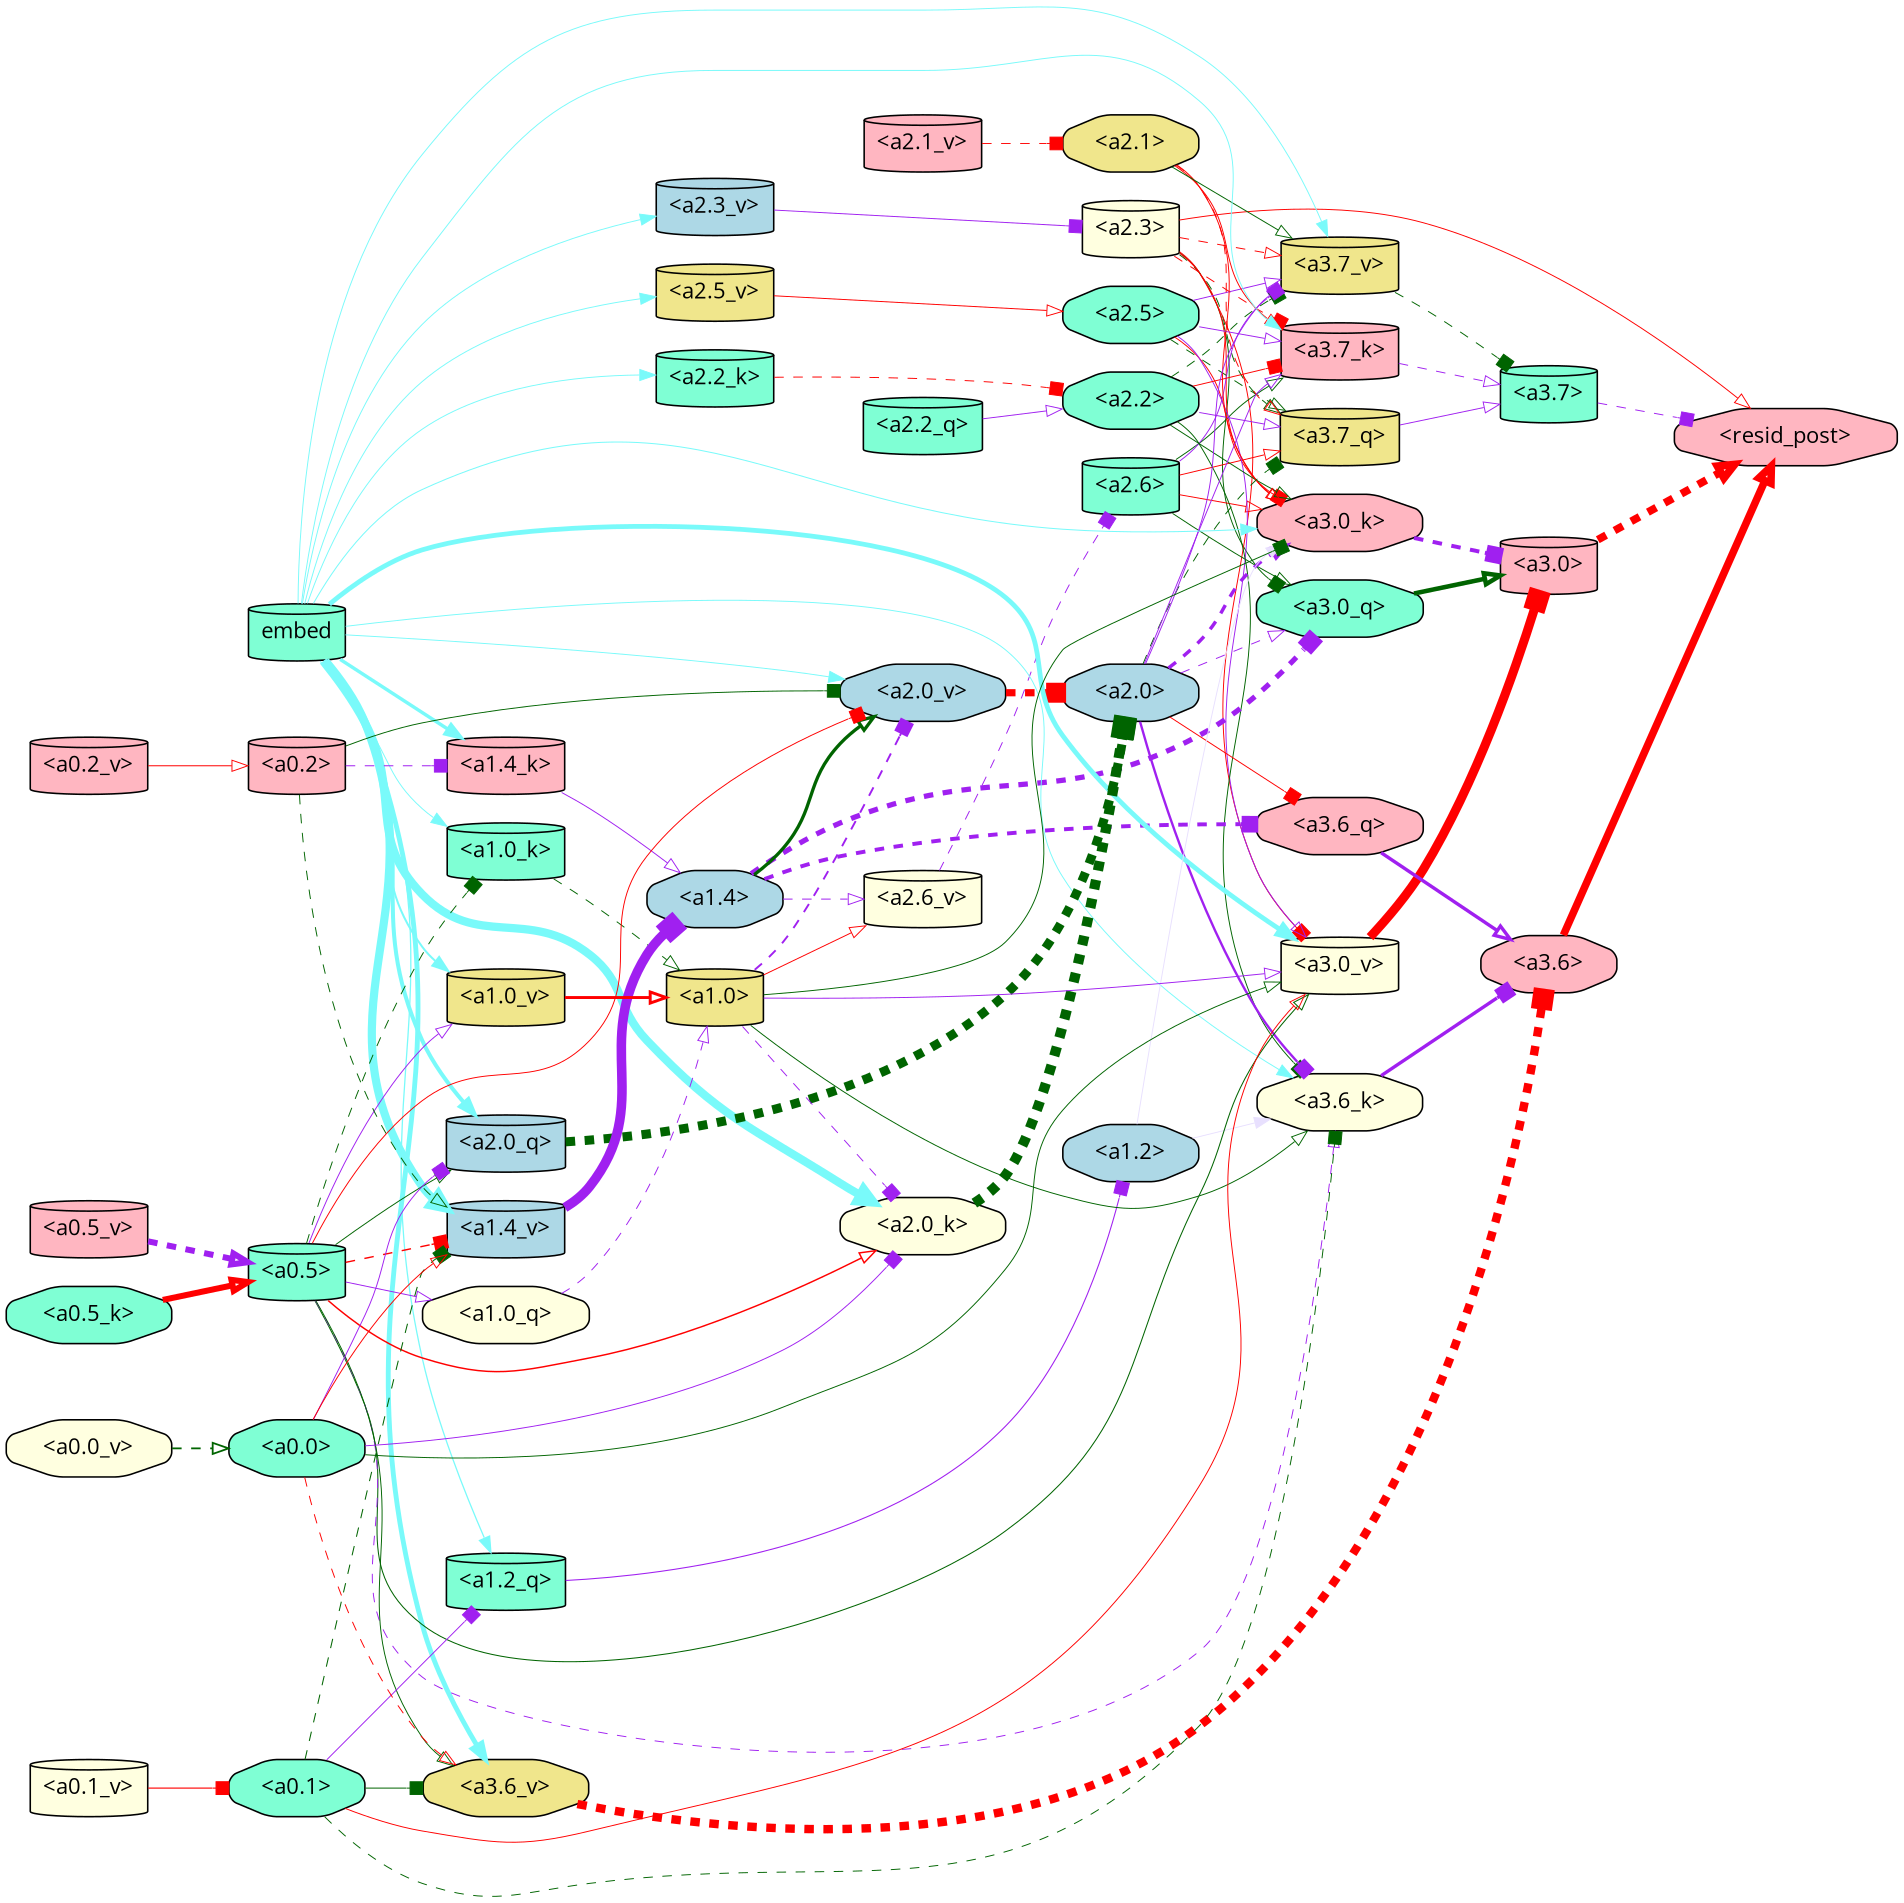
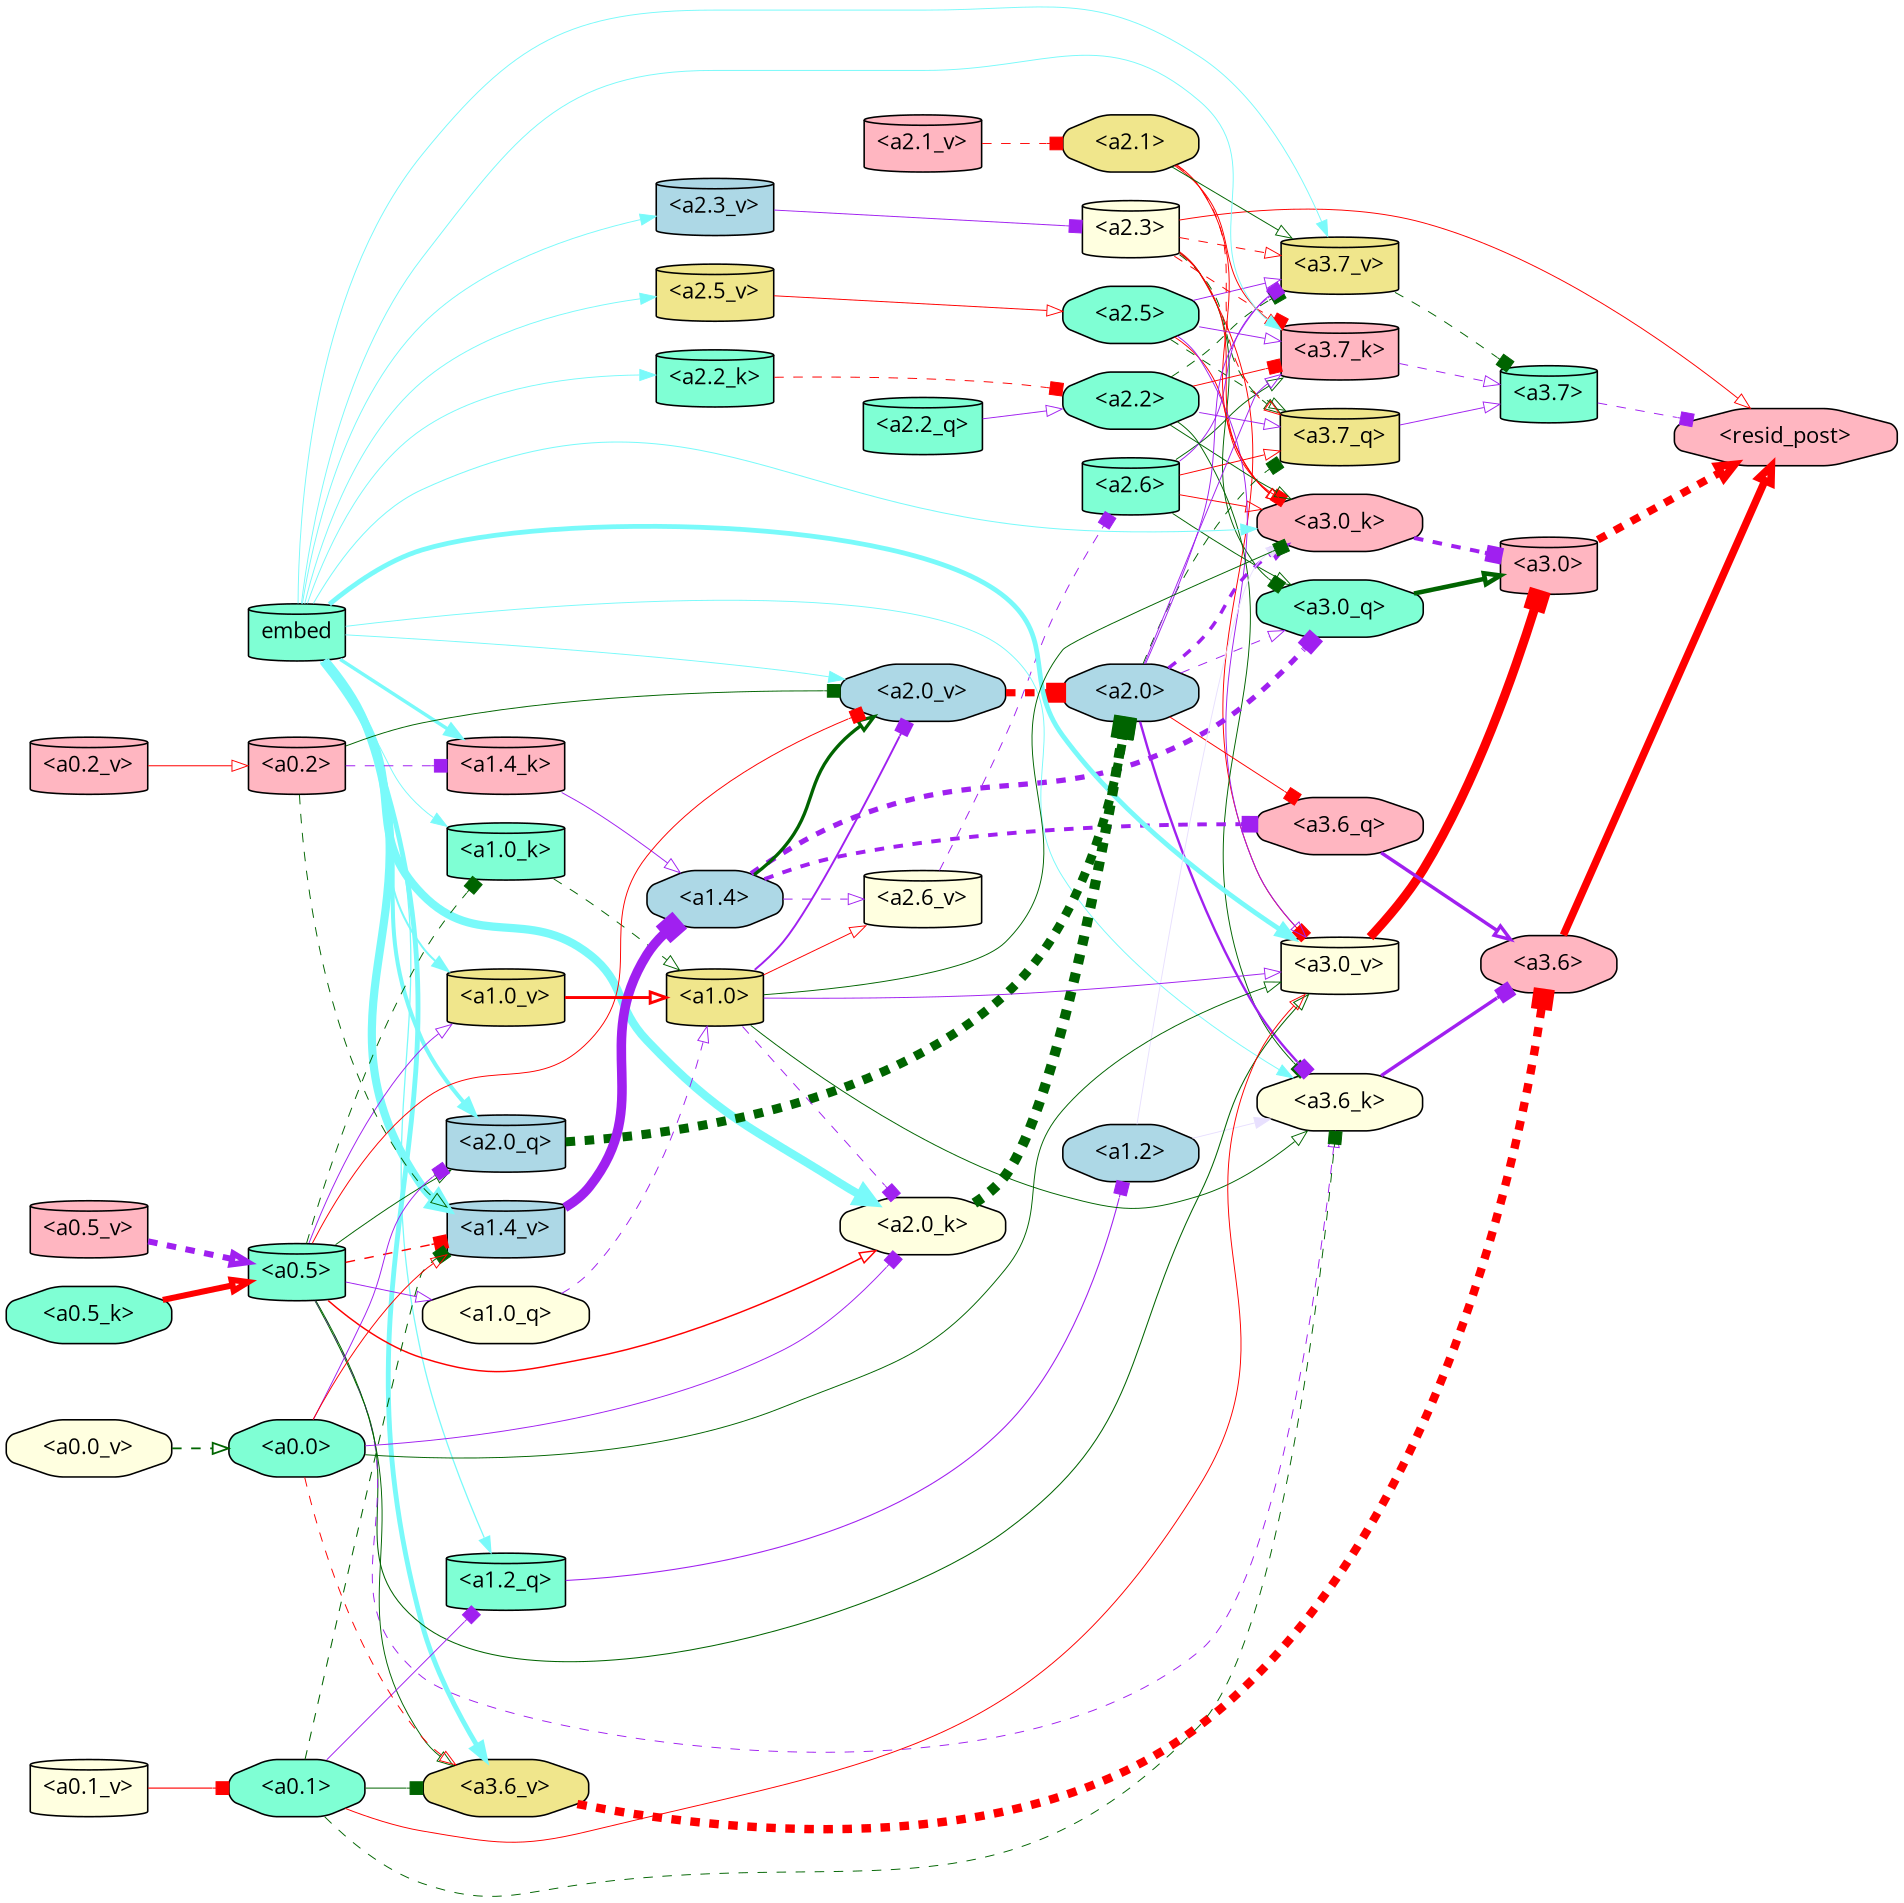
(828, 871) -> (828, 871)
